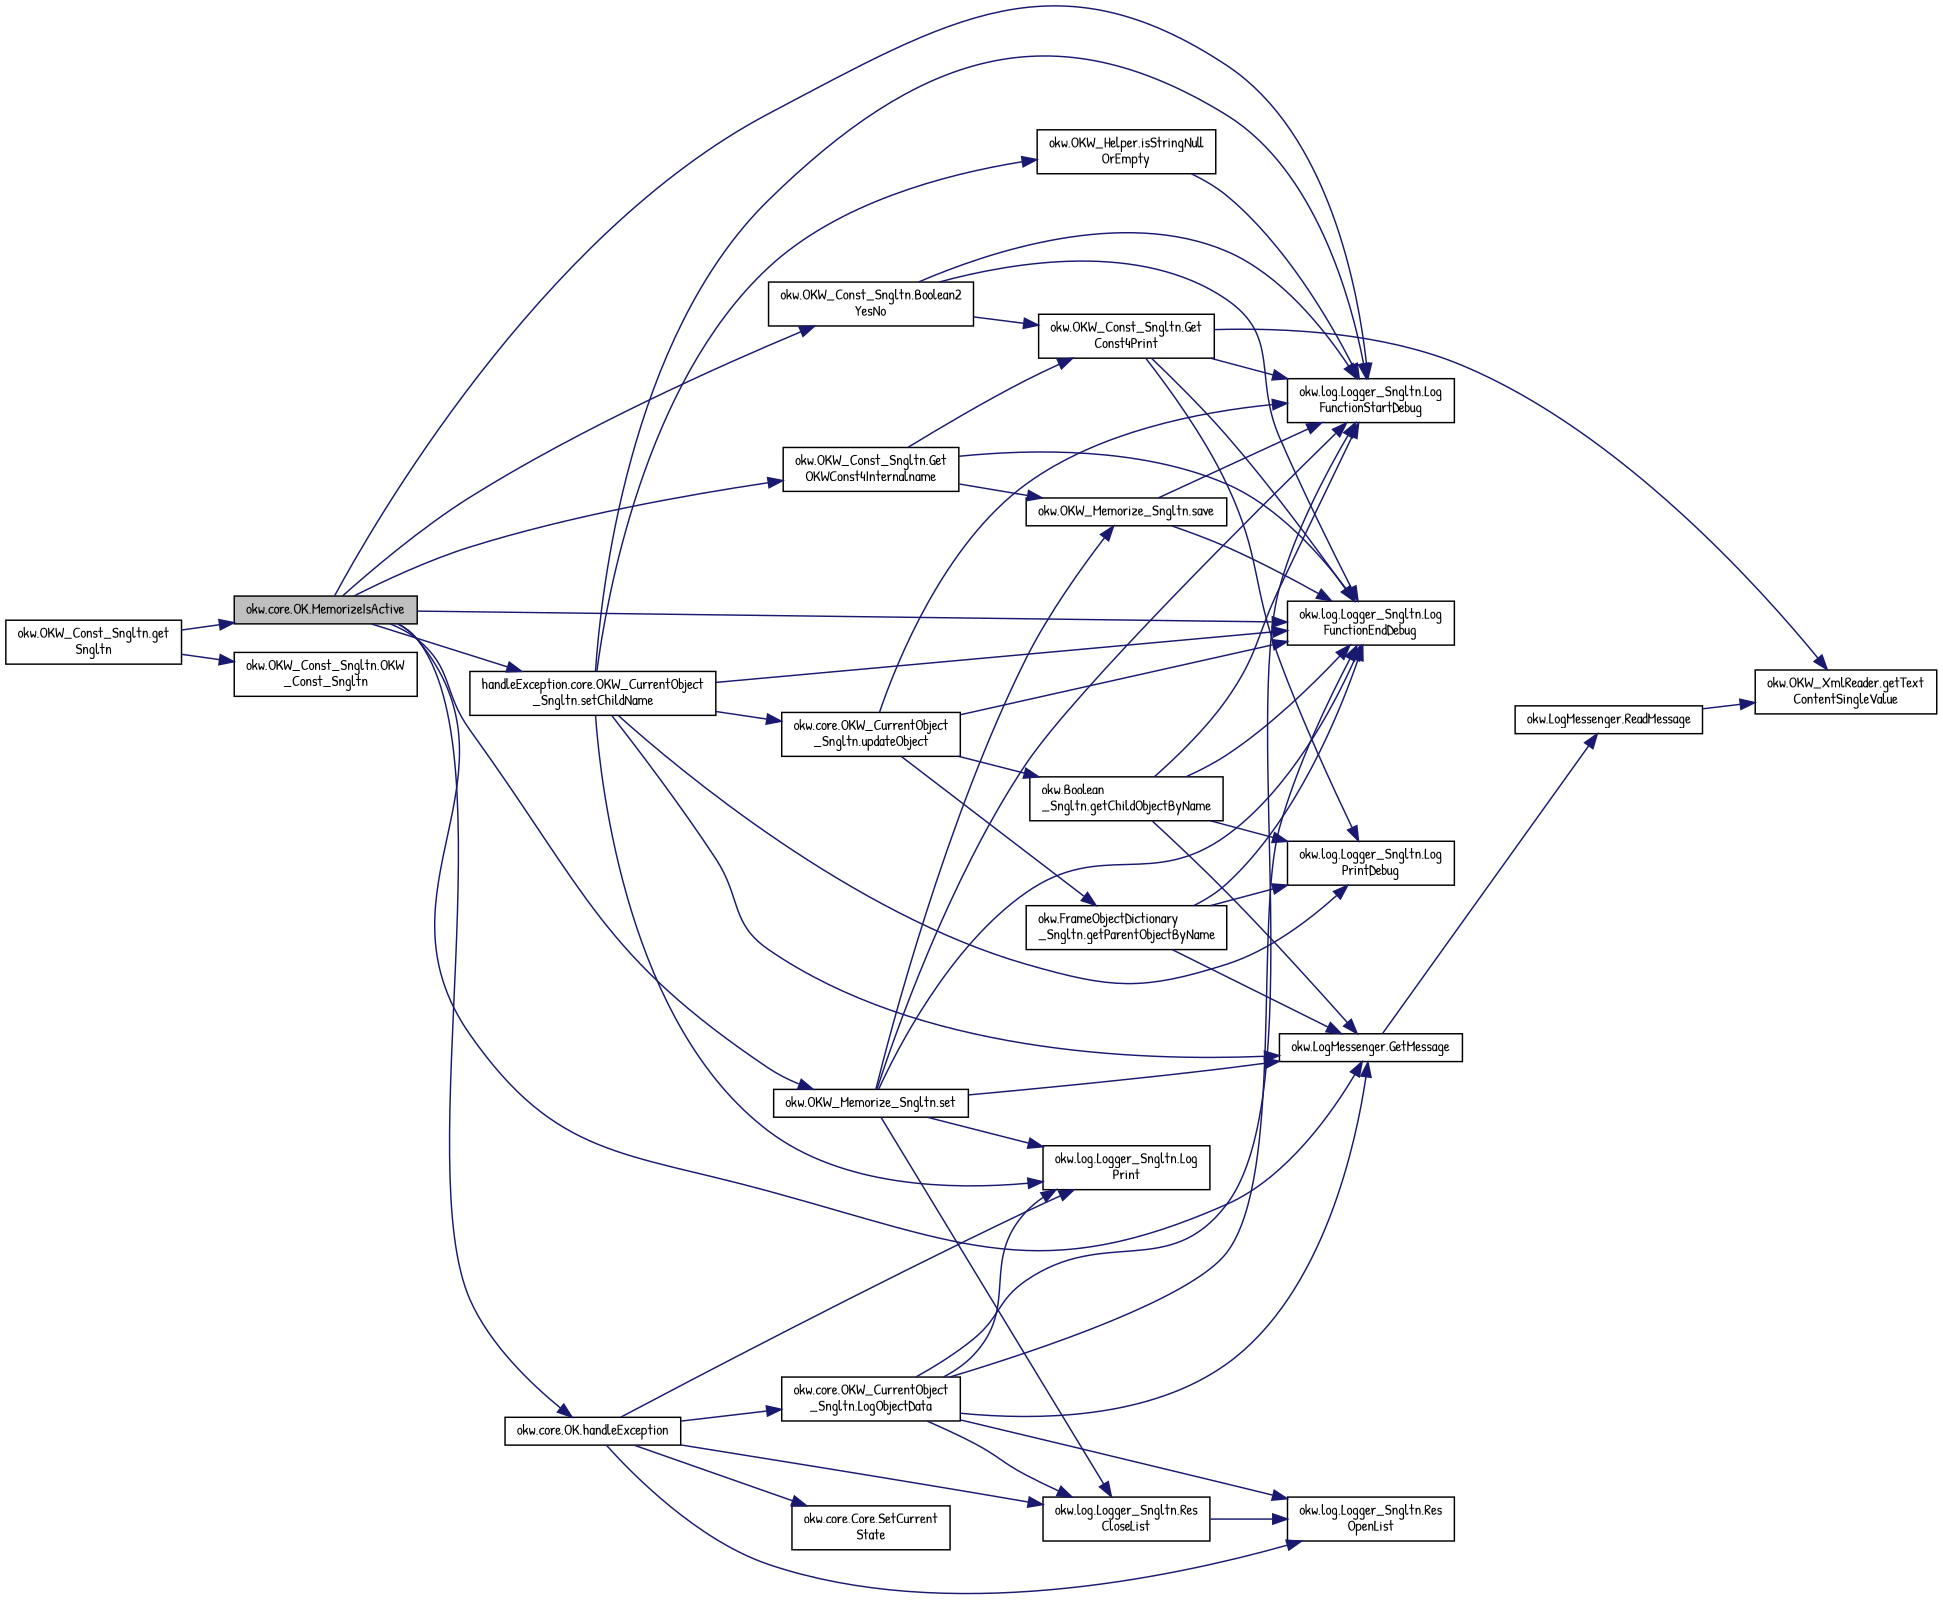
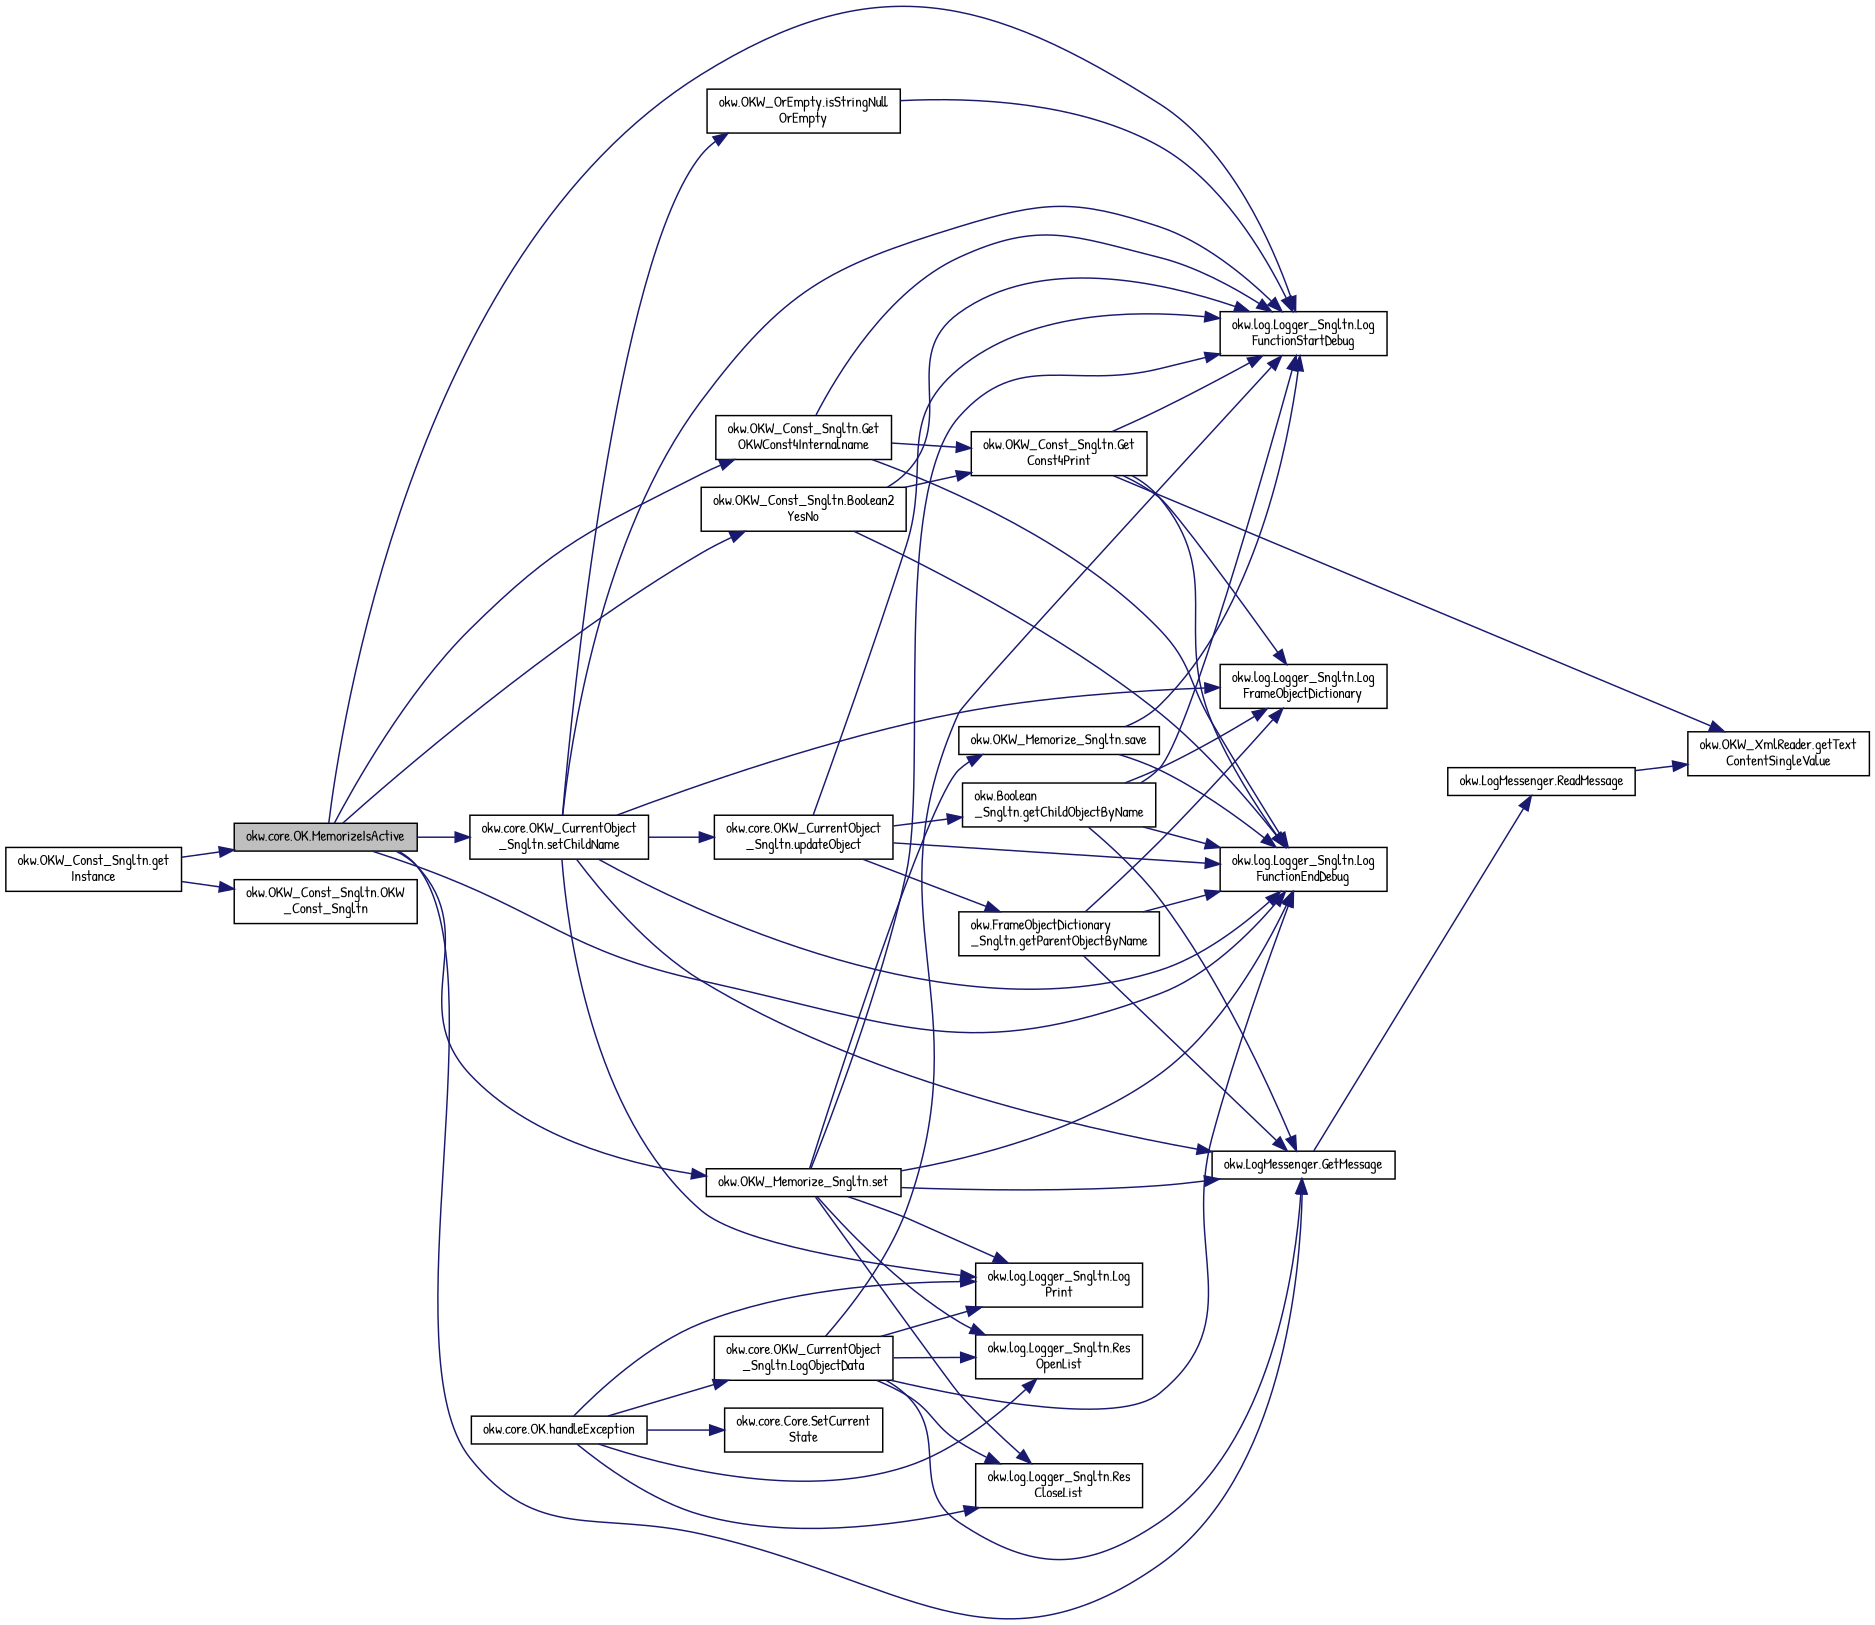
(1126, 152) -> (804, 111)
(994, 490) -> (1006, 240)
(94, 642) -> (94, 869)
(593, 693) -> (559, 837)
(1371, 863) -> (1304, 686)
(453, 1026) -> none
(1241, 1519) -> (870, 1252)
